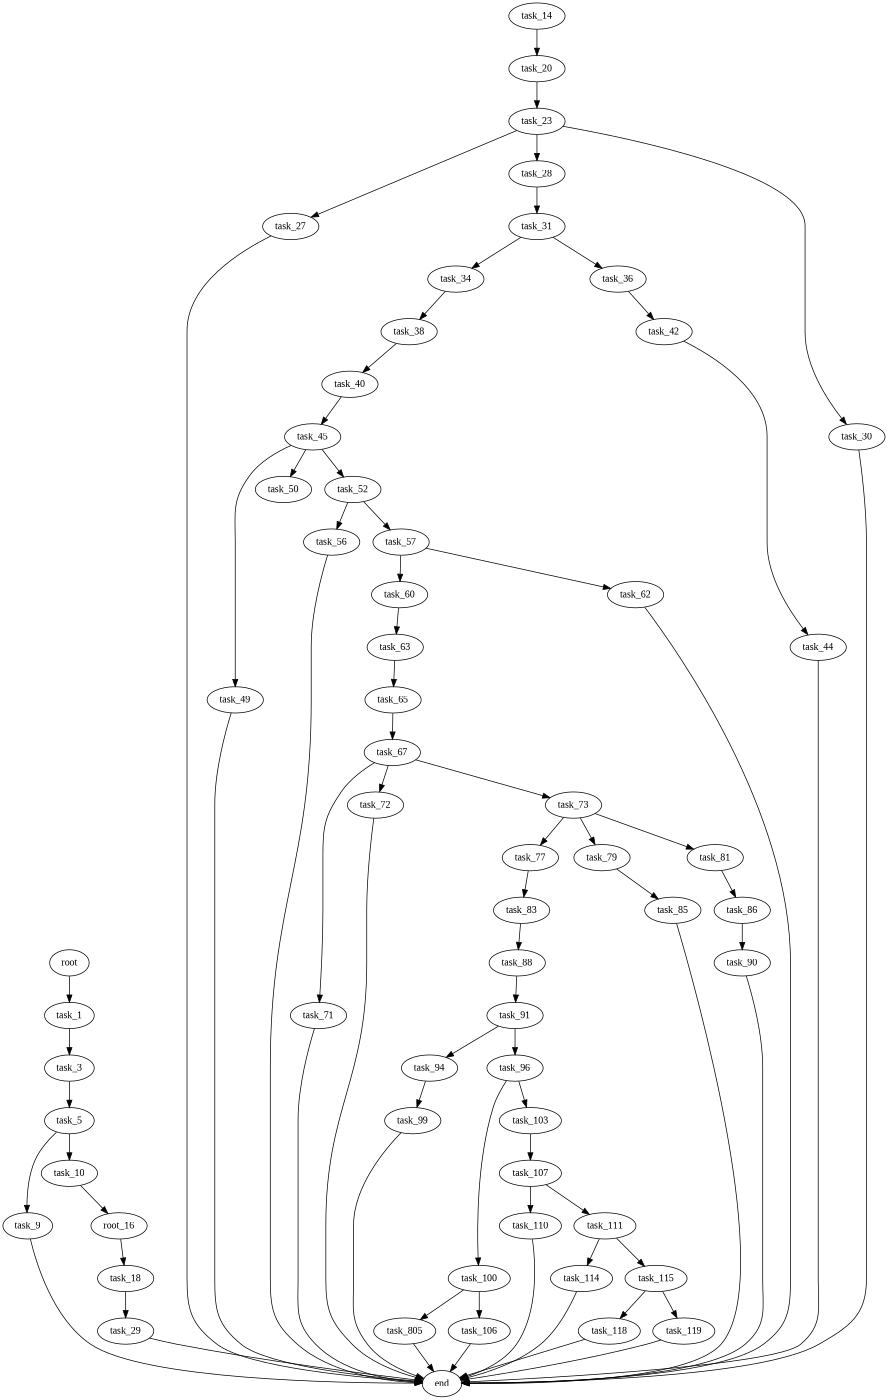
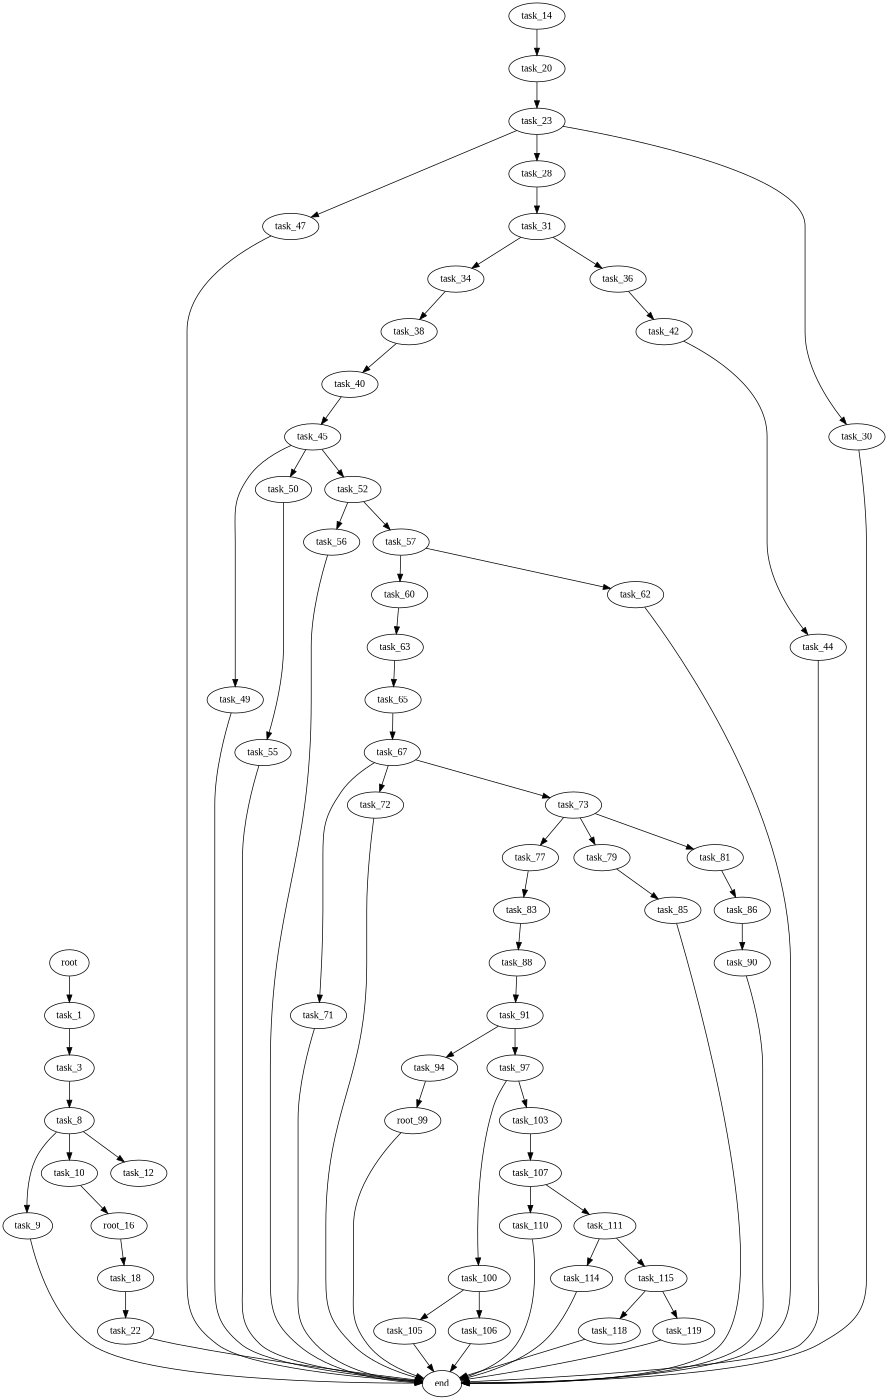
(291, 226) -> (291, 226)
none -> (263, 752)
(515, 1068) -> (515, 1068)
(69, 1121) -> (69, 1121)
(413, 1121) -> (413, 1121)
none -> (139, 1173)
(126, 1331) -> (126, 1331)
(405, 1331) -> (405, 1331)
